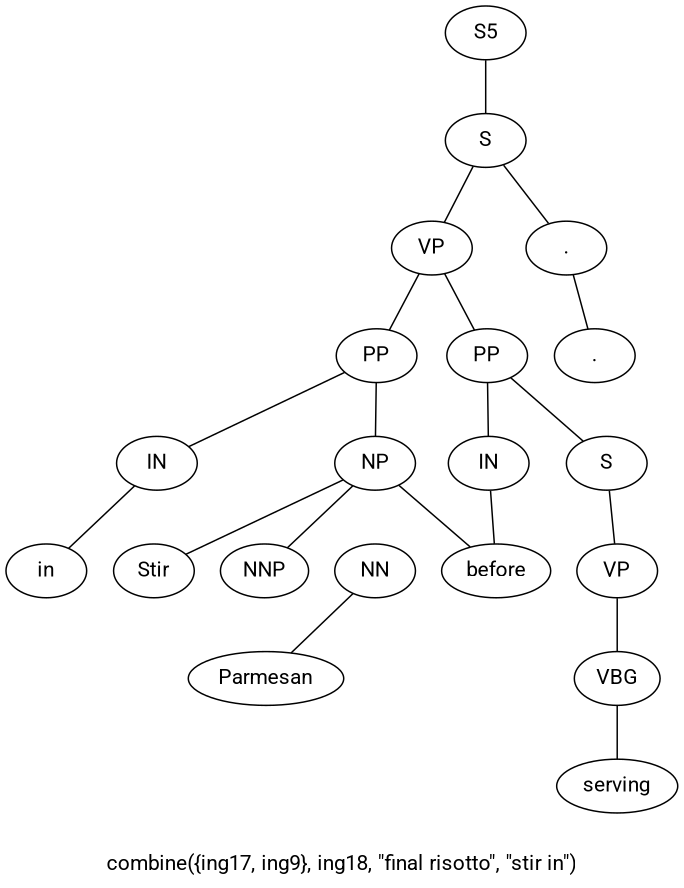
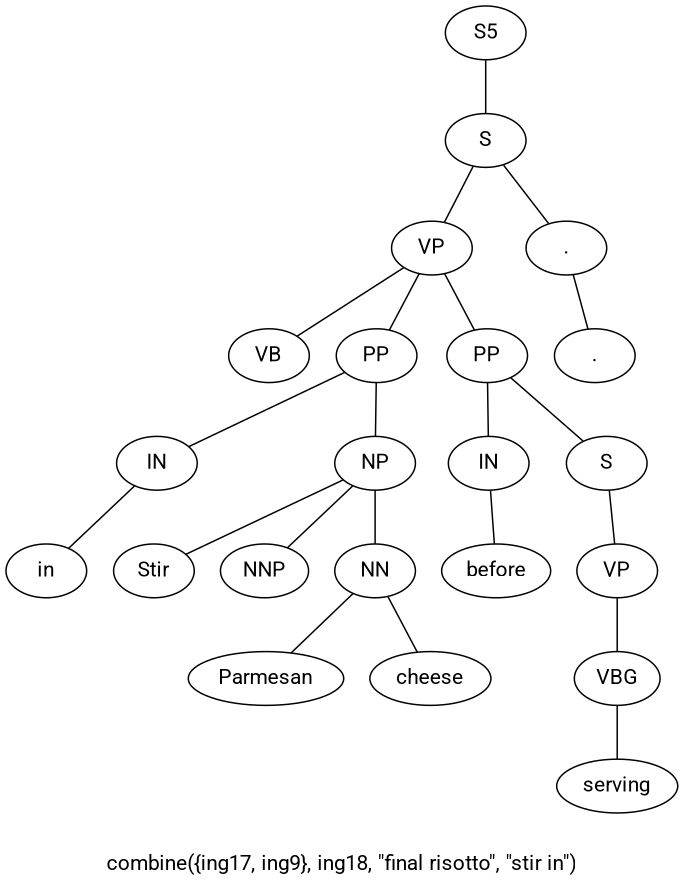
none -> (269, 356)
(435, 516) -> (375, 517)
none -> (430, 678)
